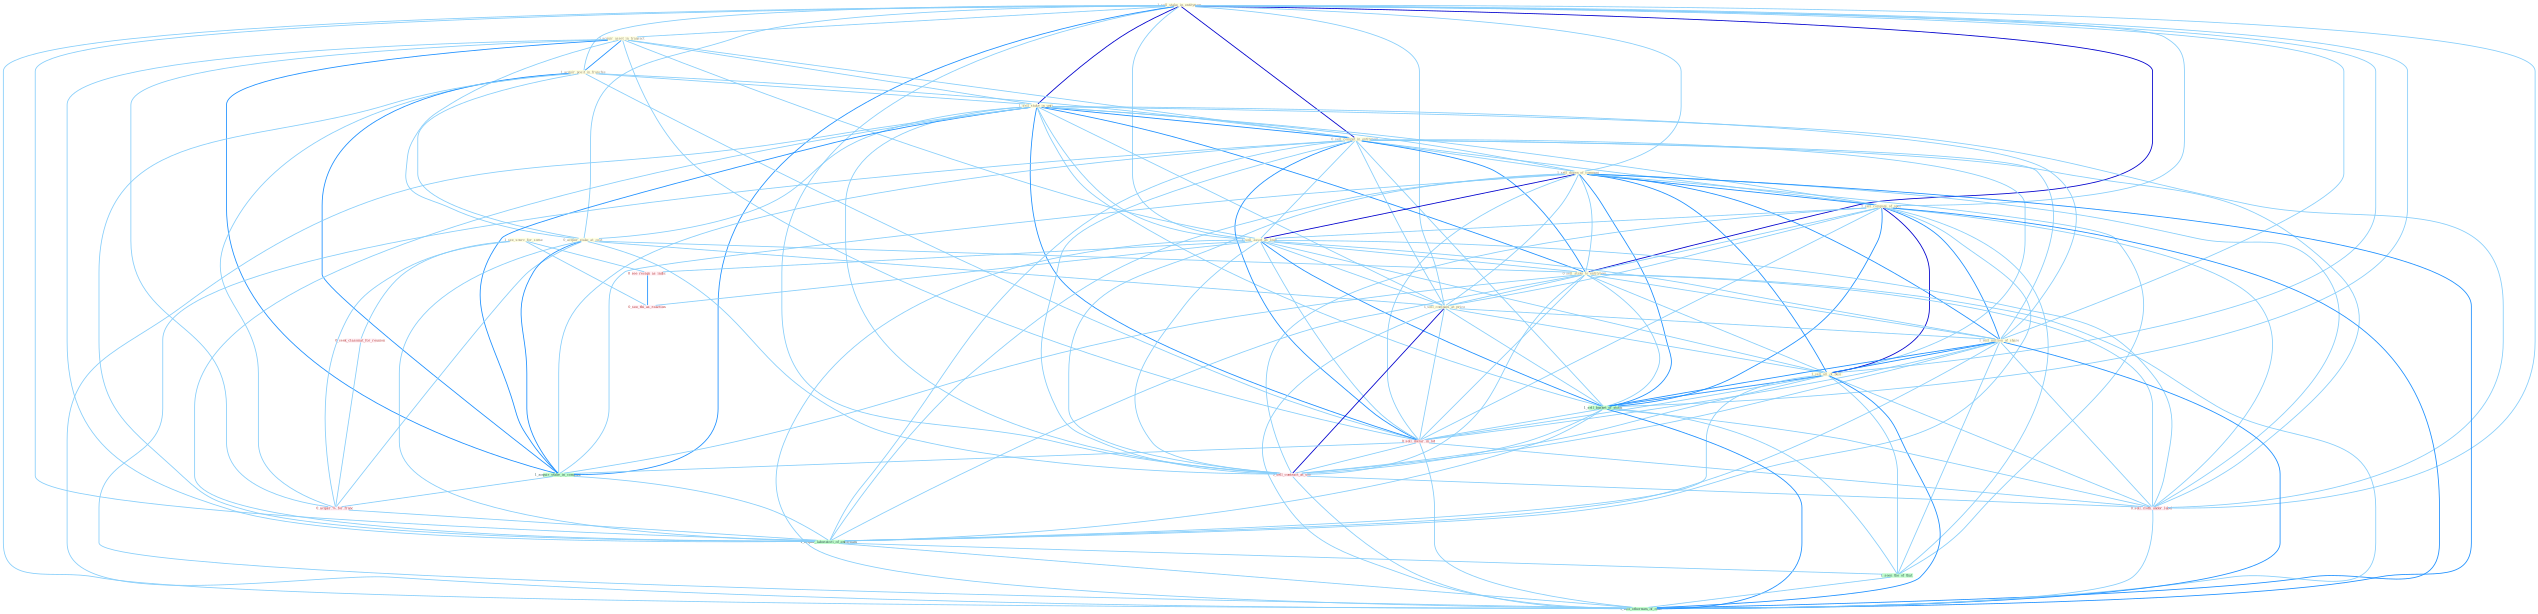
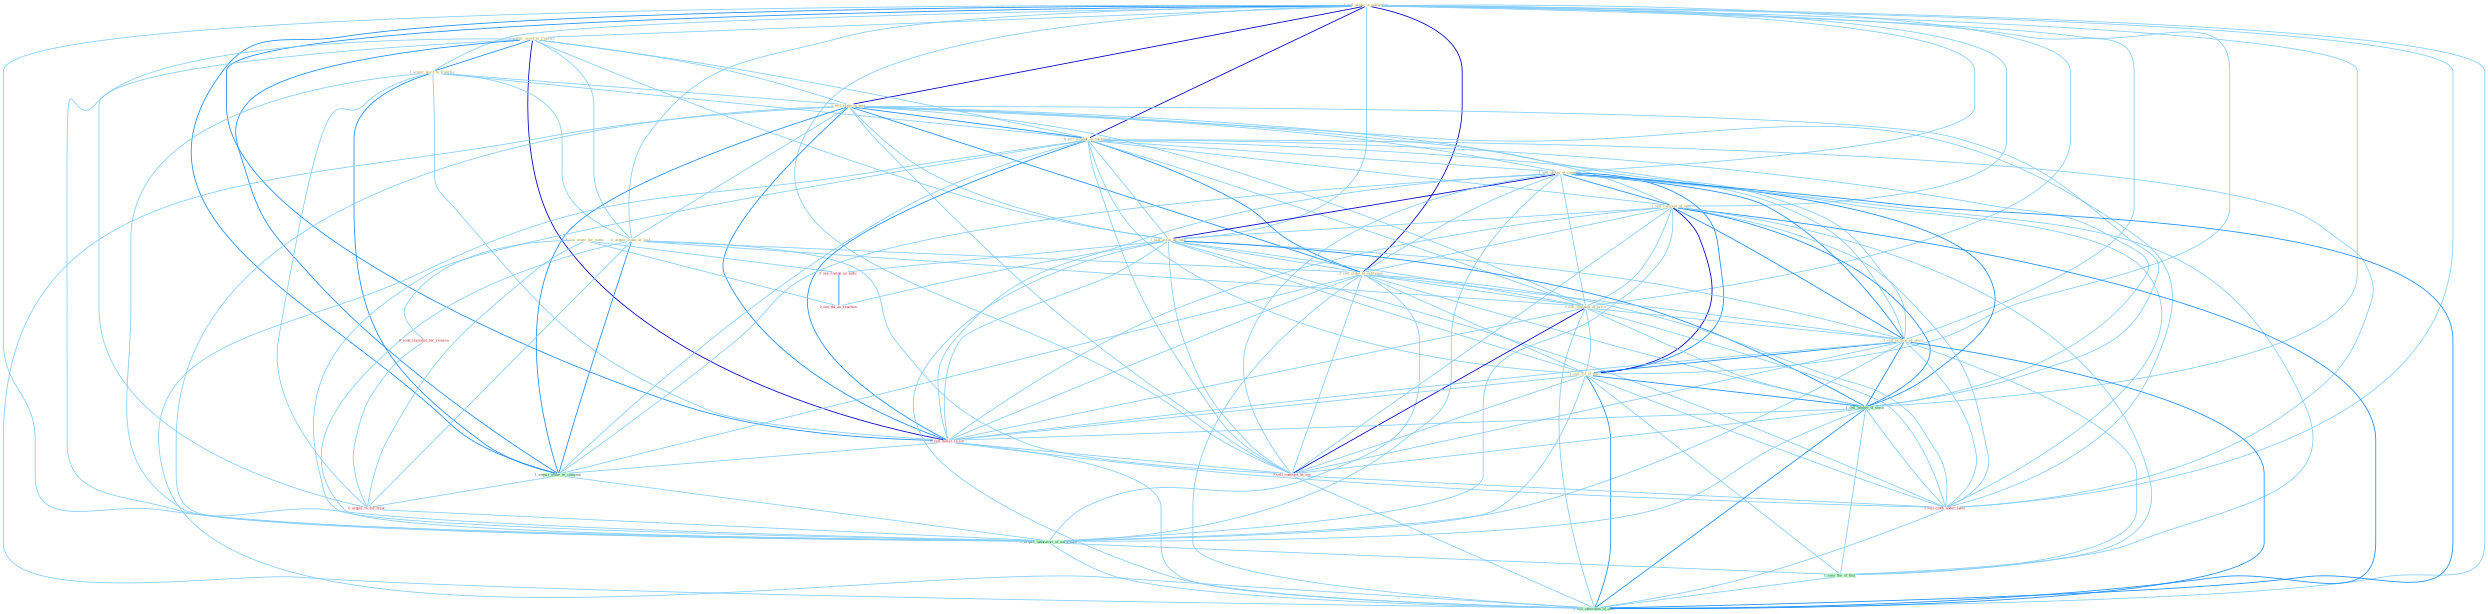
none -> (459, 31)
(973, 310) -> (646, 321)
none -> (1847, 388)
